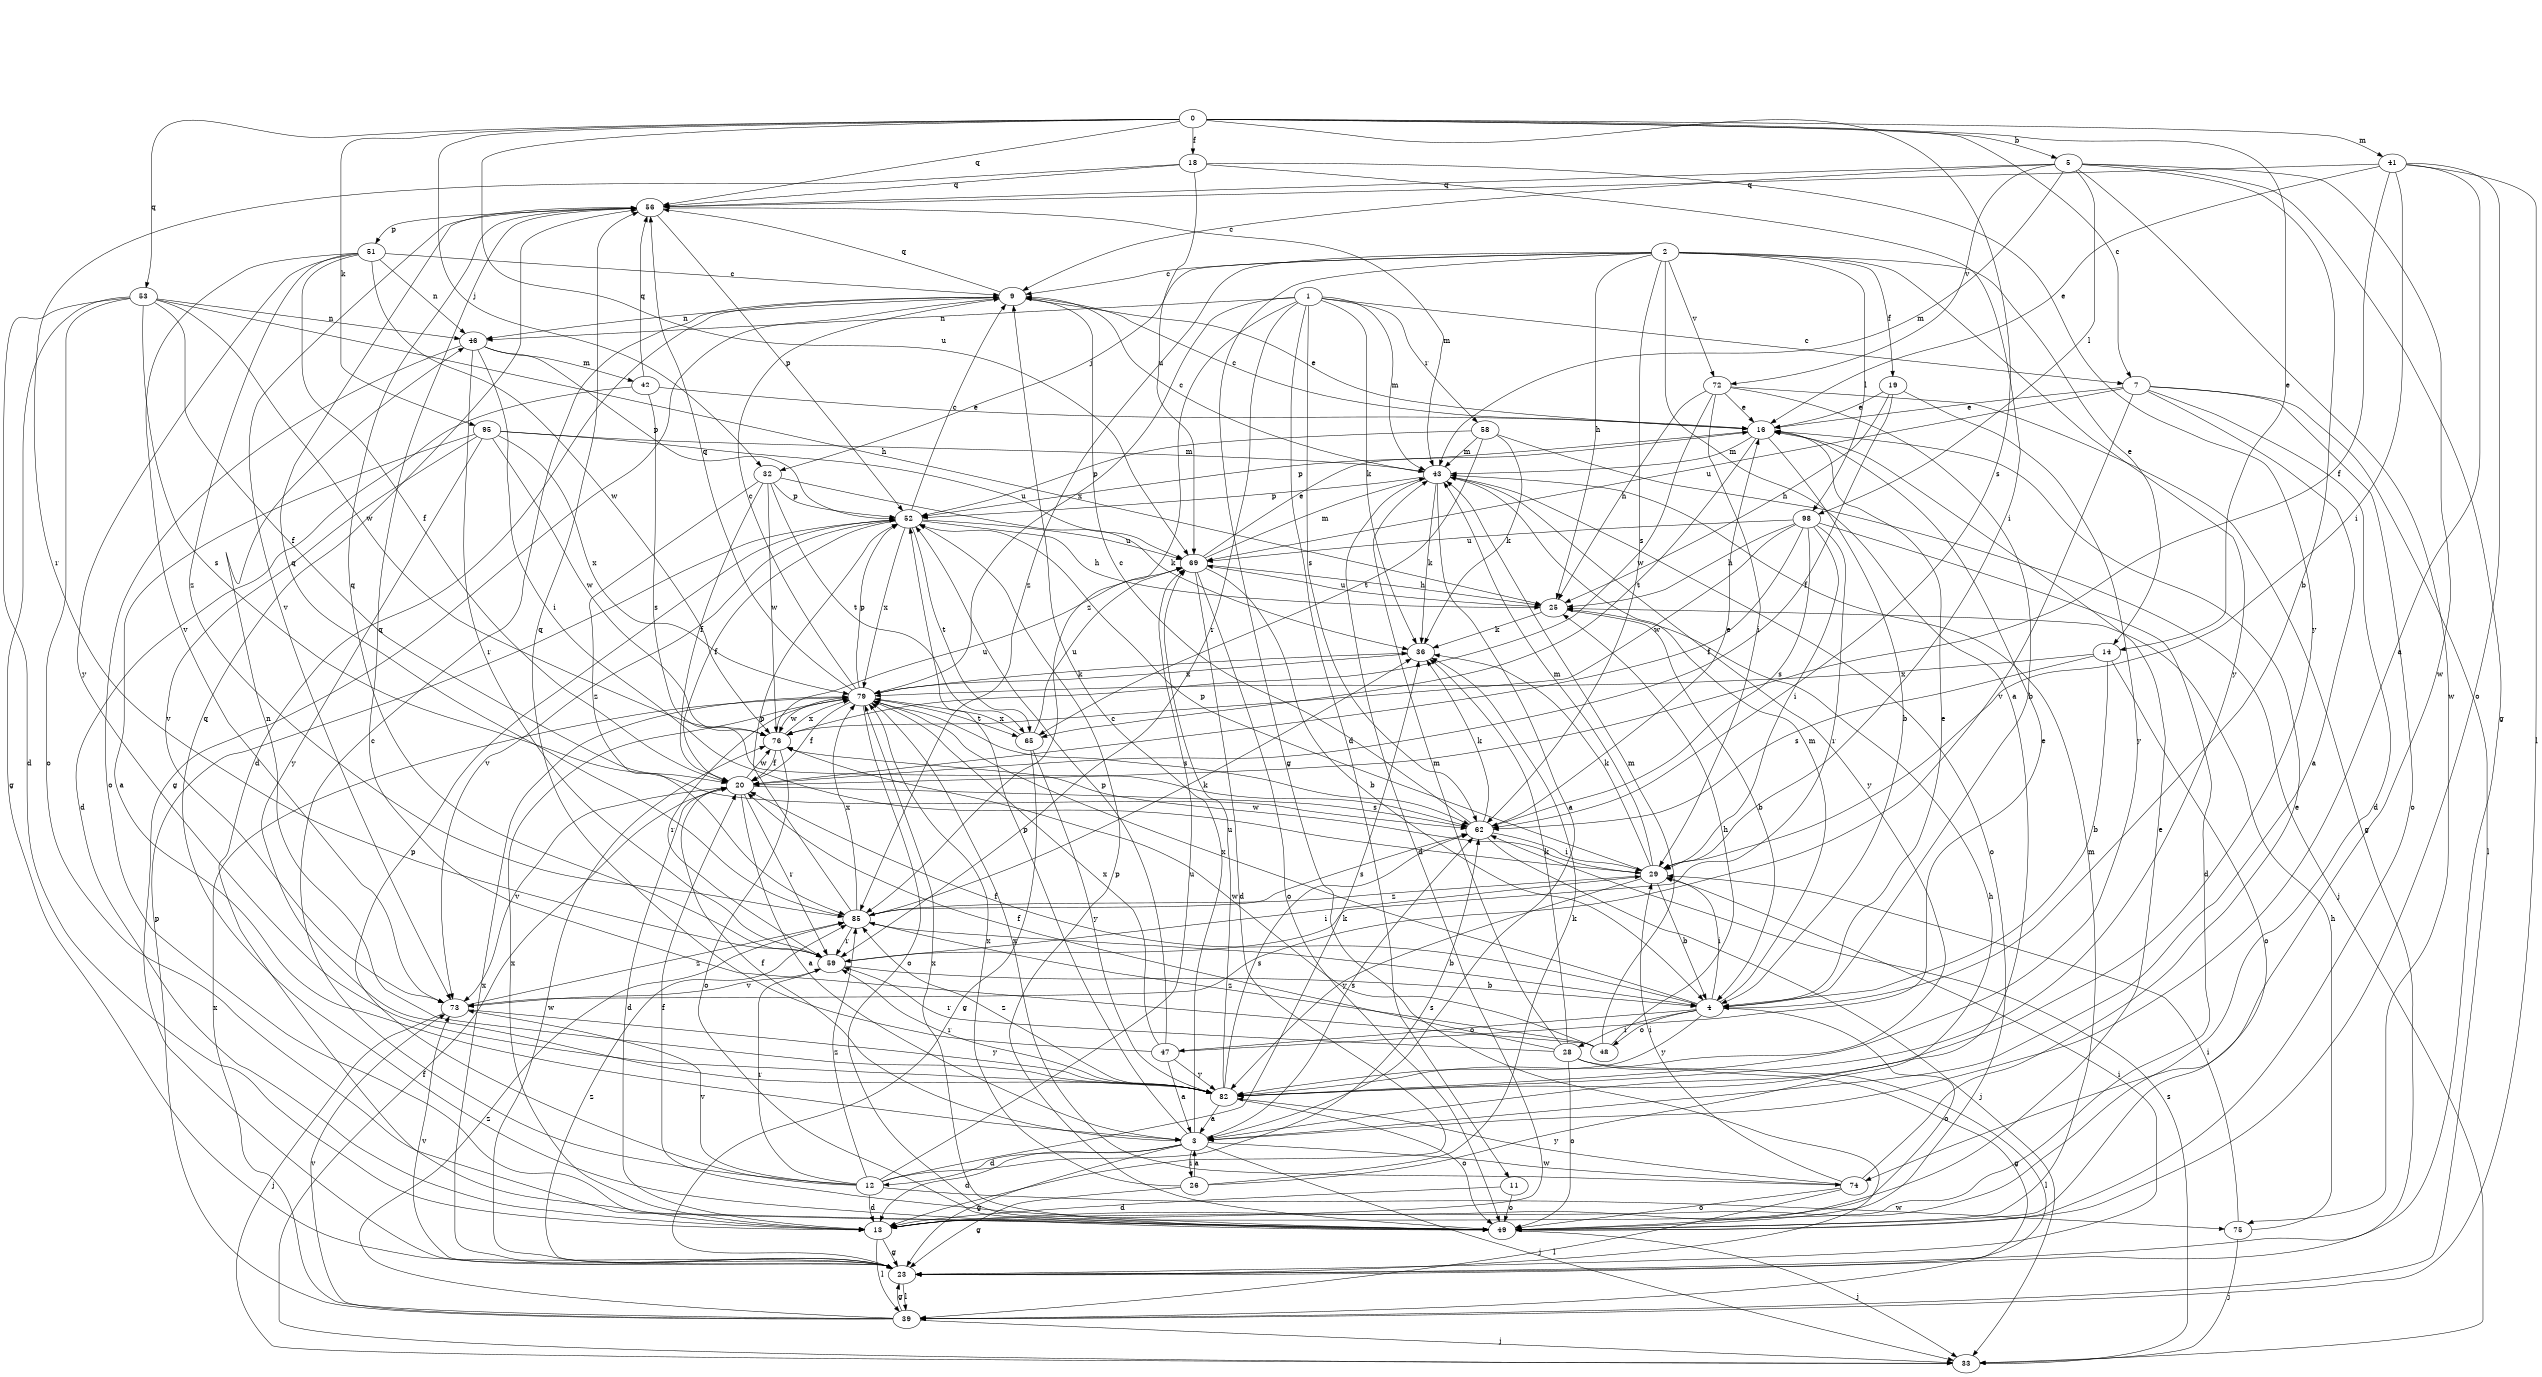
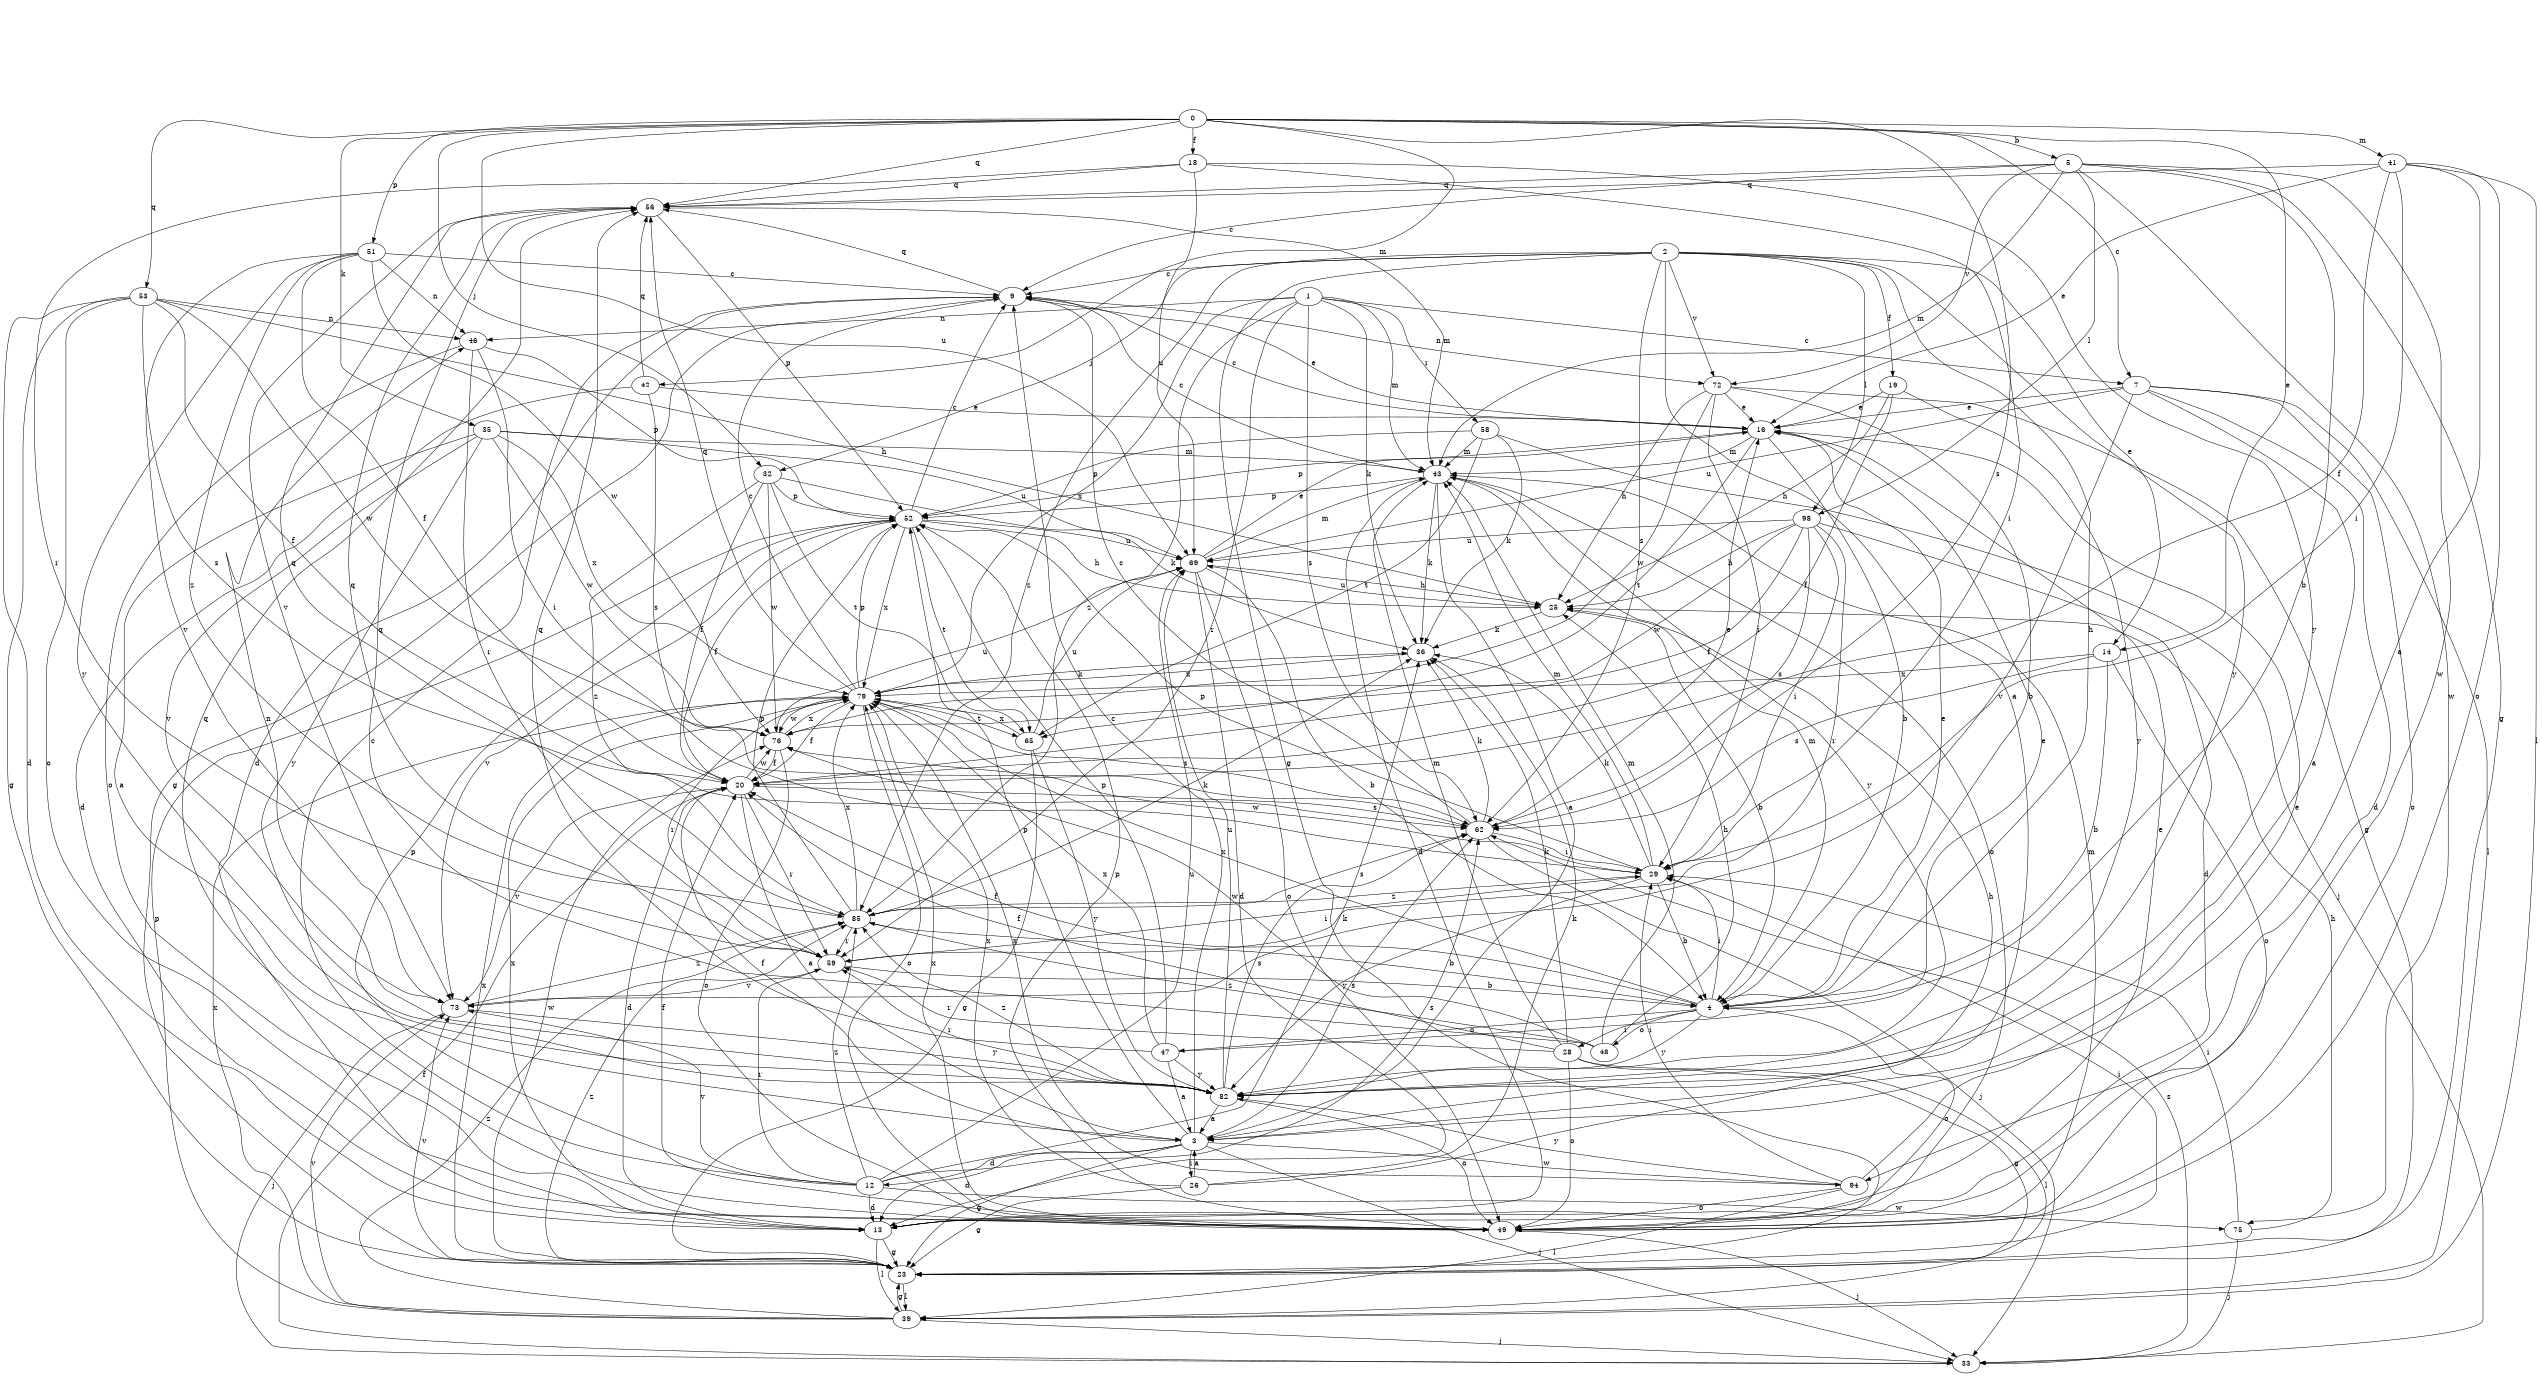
(471, 215) -> (745, 121)
(694, 314) -> (1363, 338)
(557, 361) -> (1190, 261)
(1596, 410) -> (2089, 562)
(487, 430) -> (487, 430)
(1514, 1186) -> none
(1854, 1186) -> (1854, 1186)
